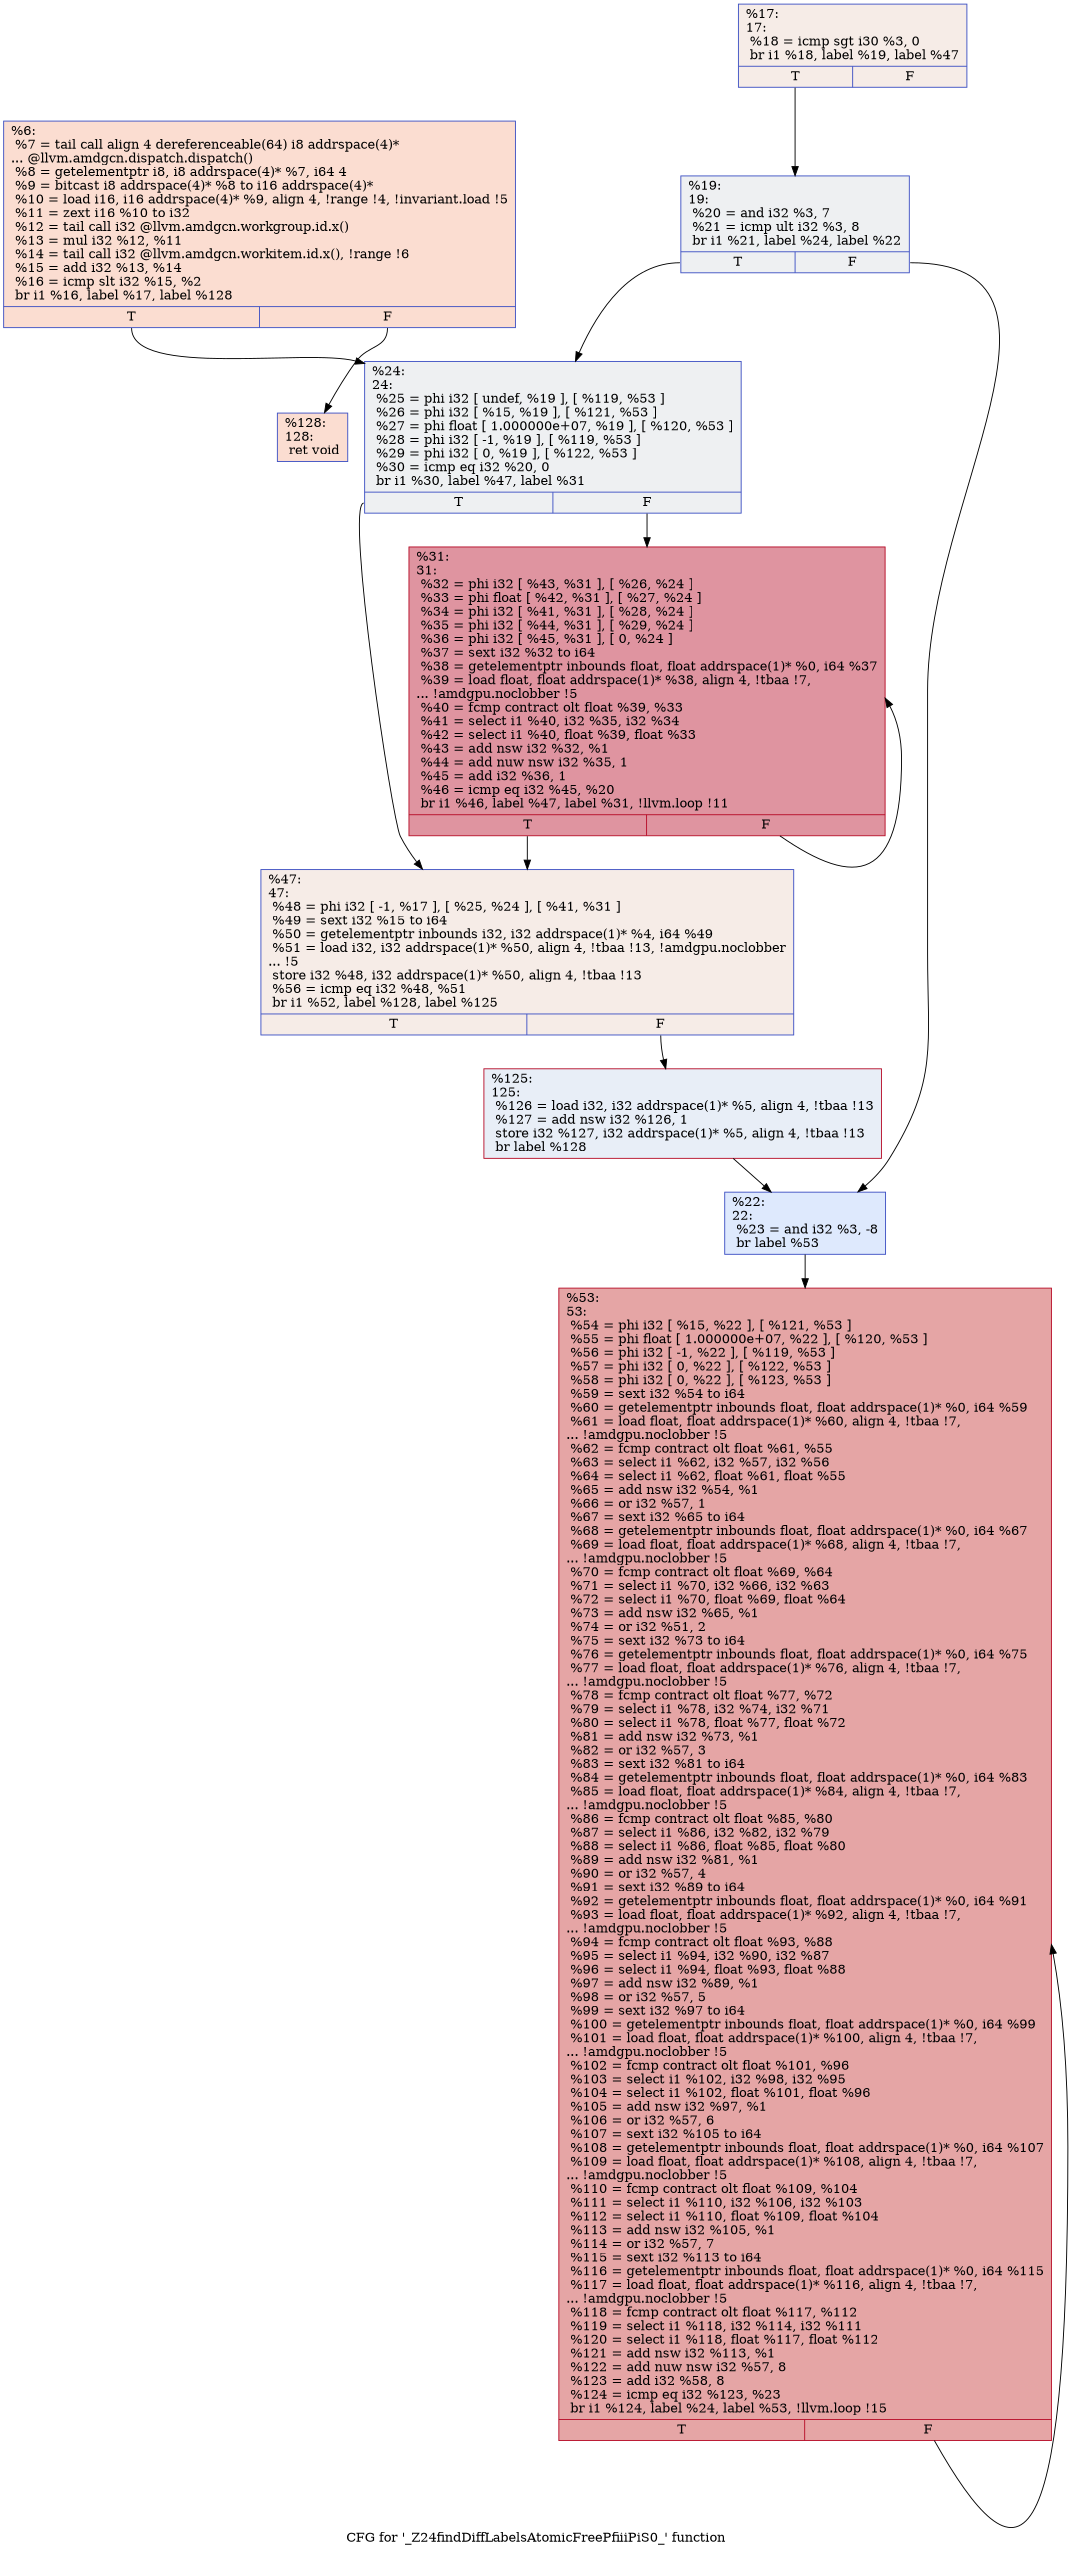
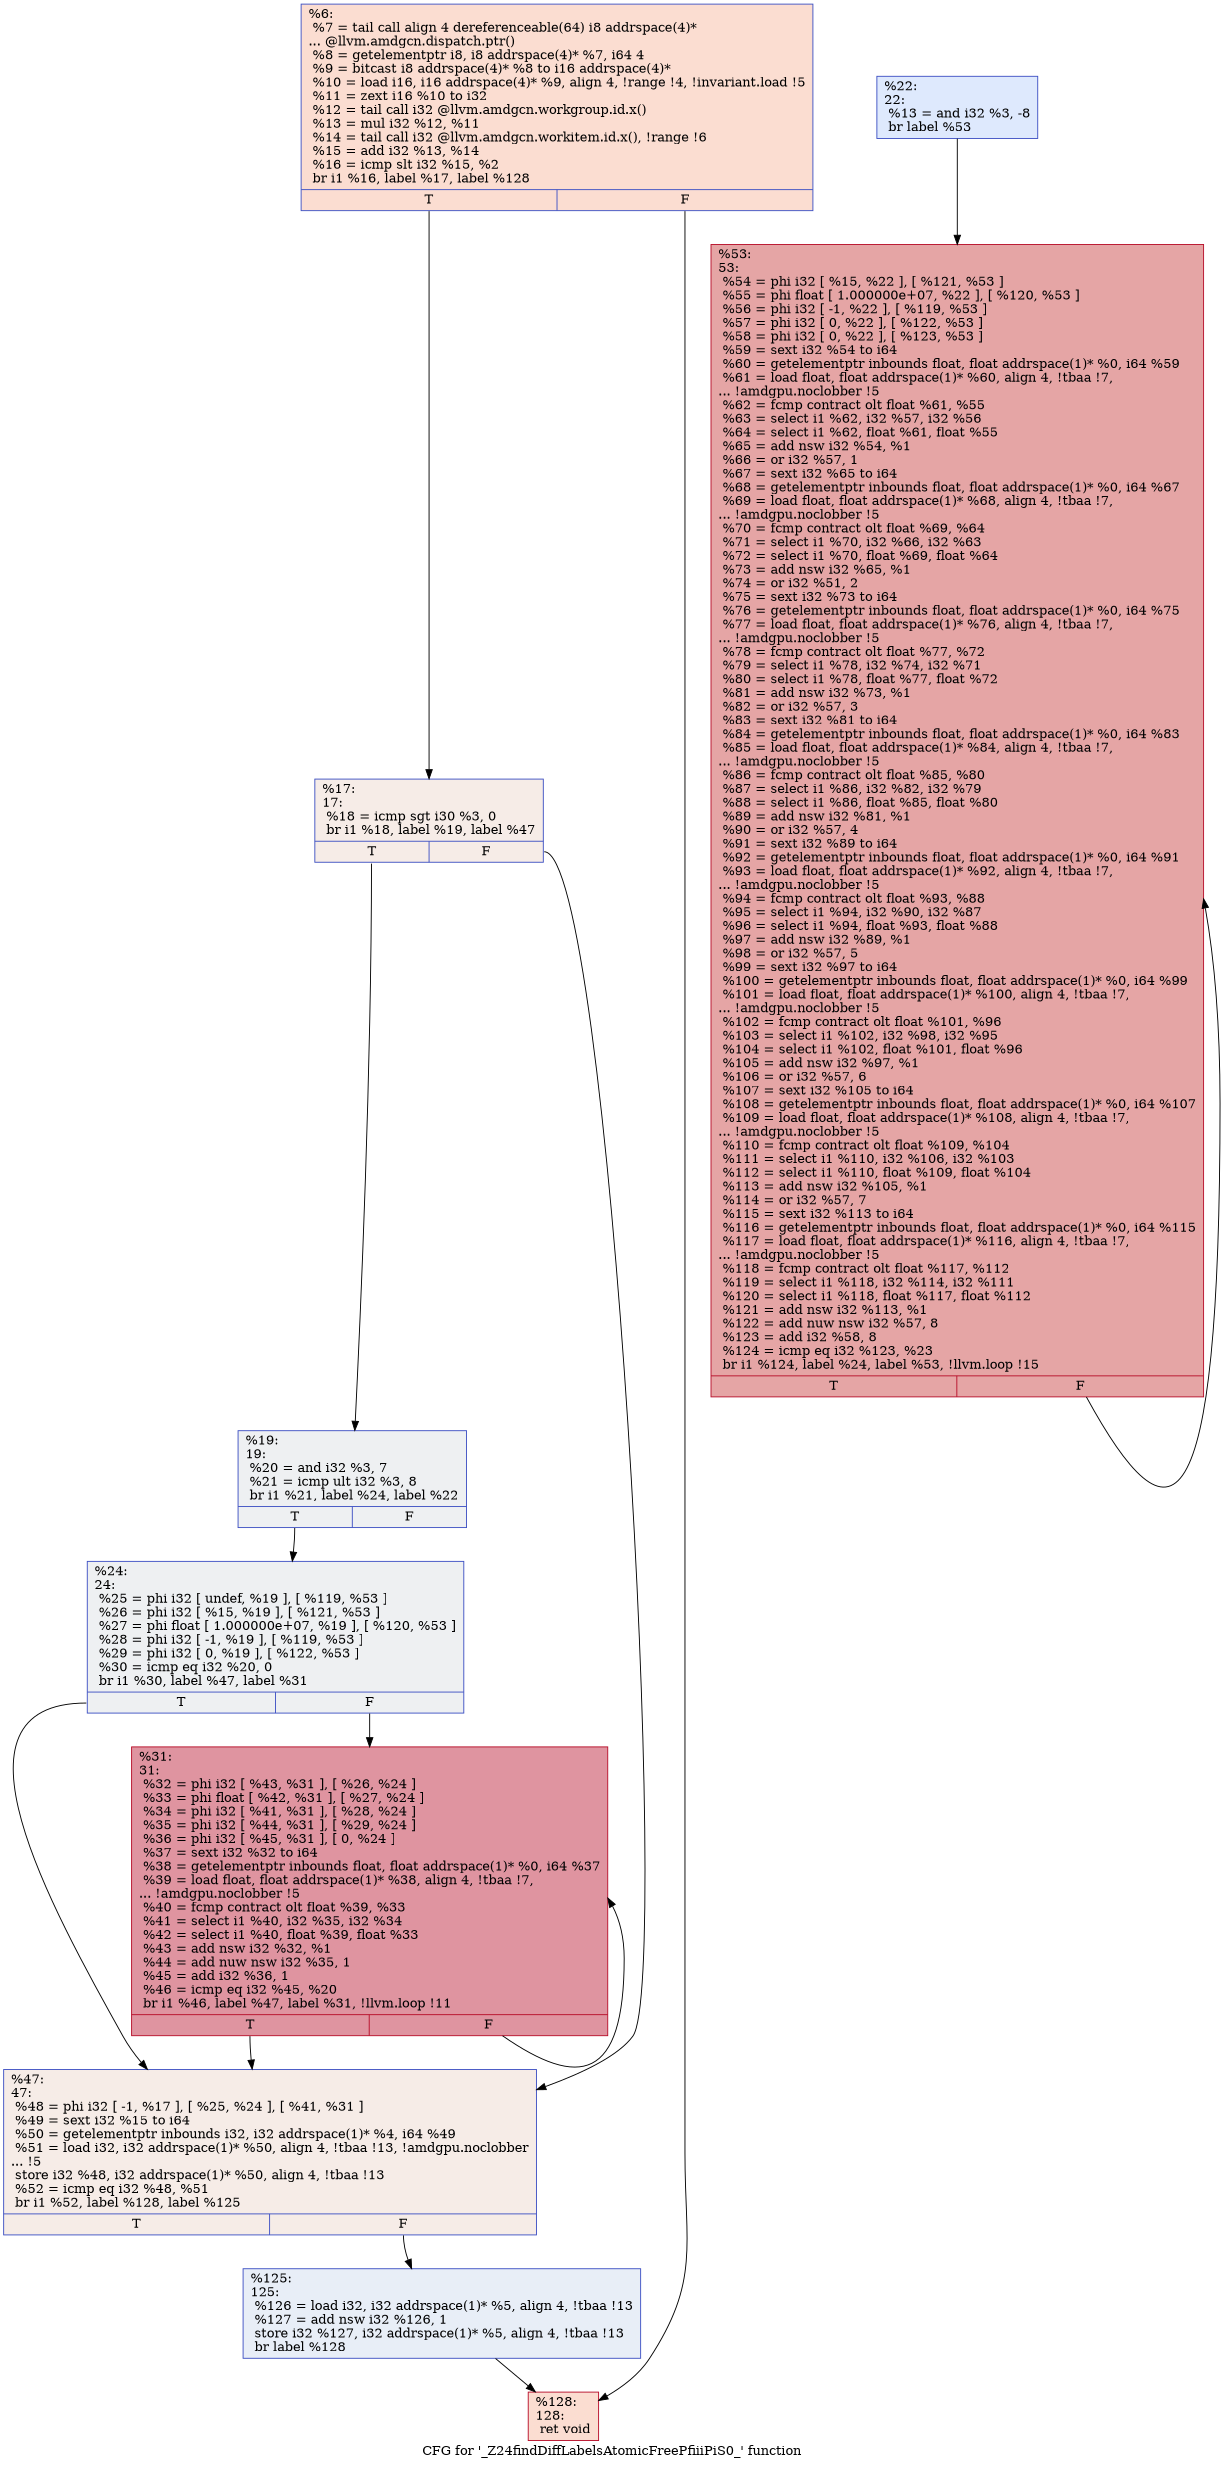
(132, 159) -> (412, 42)
(238, 359) -> (429, 490)
(313, 437) -> (563, 2416)
(928, 700) -> none
(367, 989) -> (110, 2189)
(683, 1114) -> (442, 2314)
(749, 1172) -> (512, 2372)
(805, 1230) -> (957, 114)
none -> (631, 1491)
